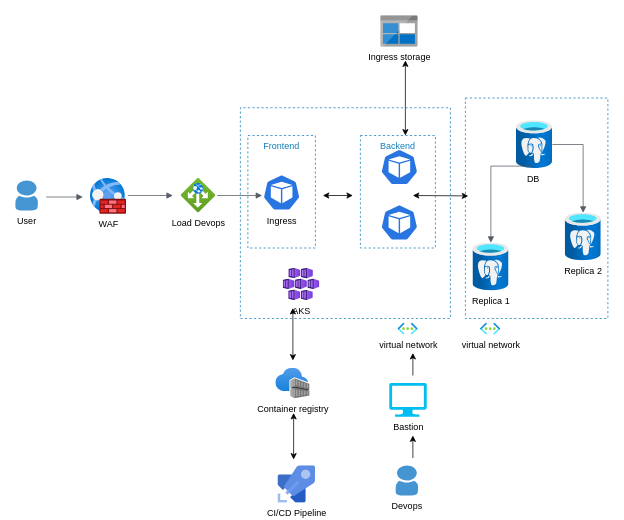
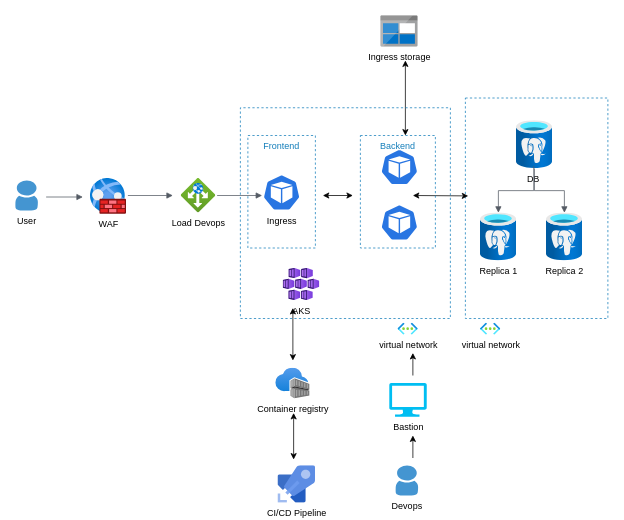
(583, 237) -> (564, 237)
(491, 267) -> (498, 237)
